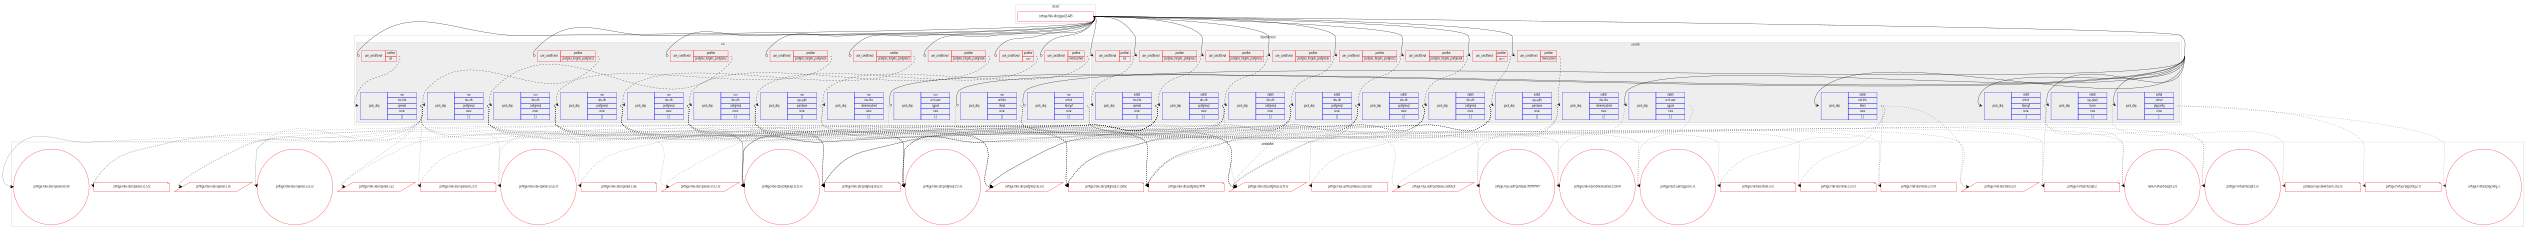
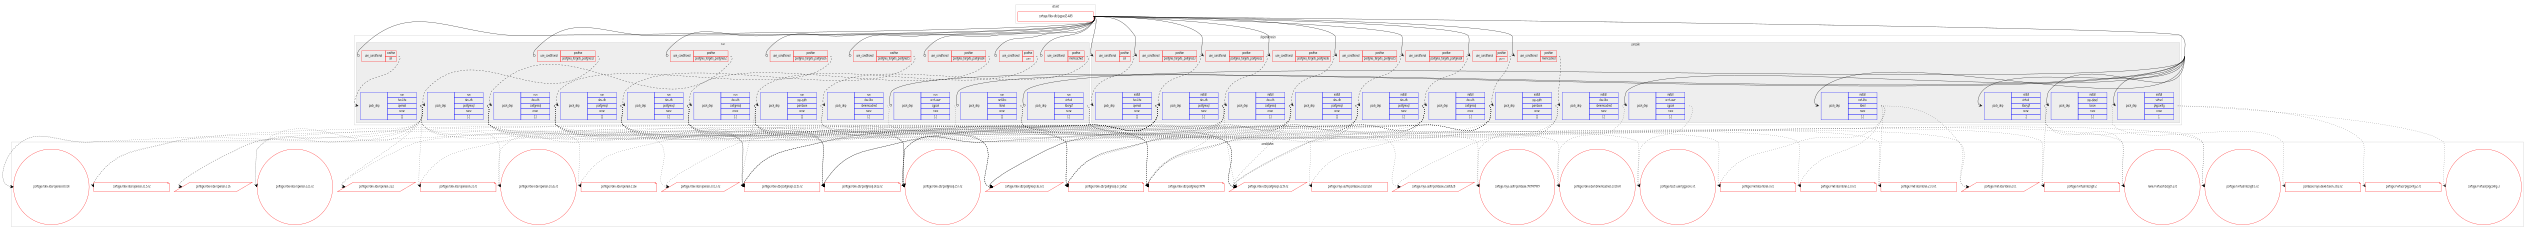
(782, 187) -> (782, 187)
